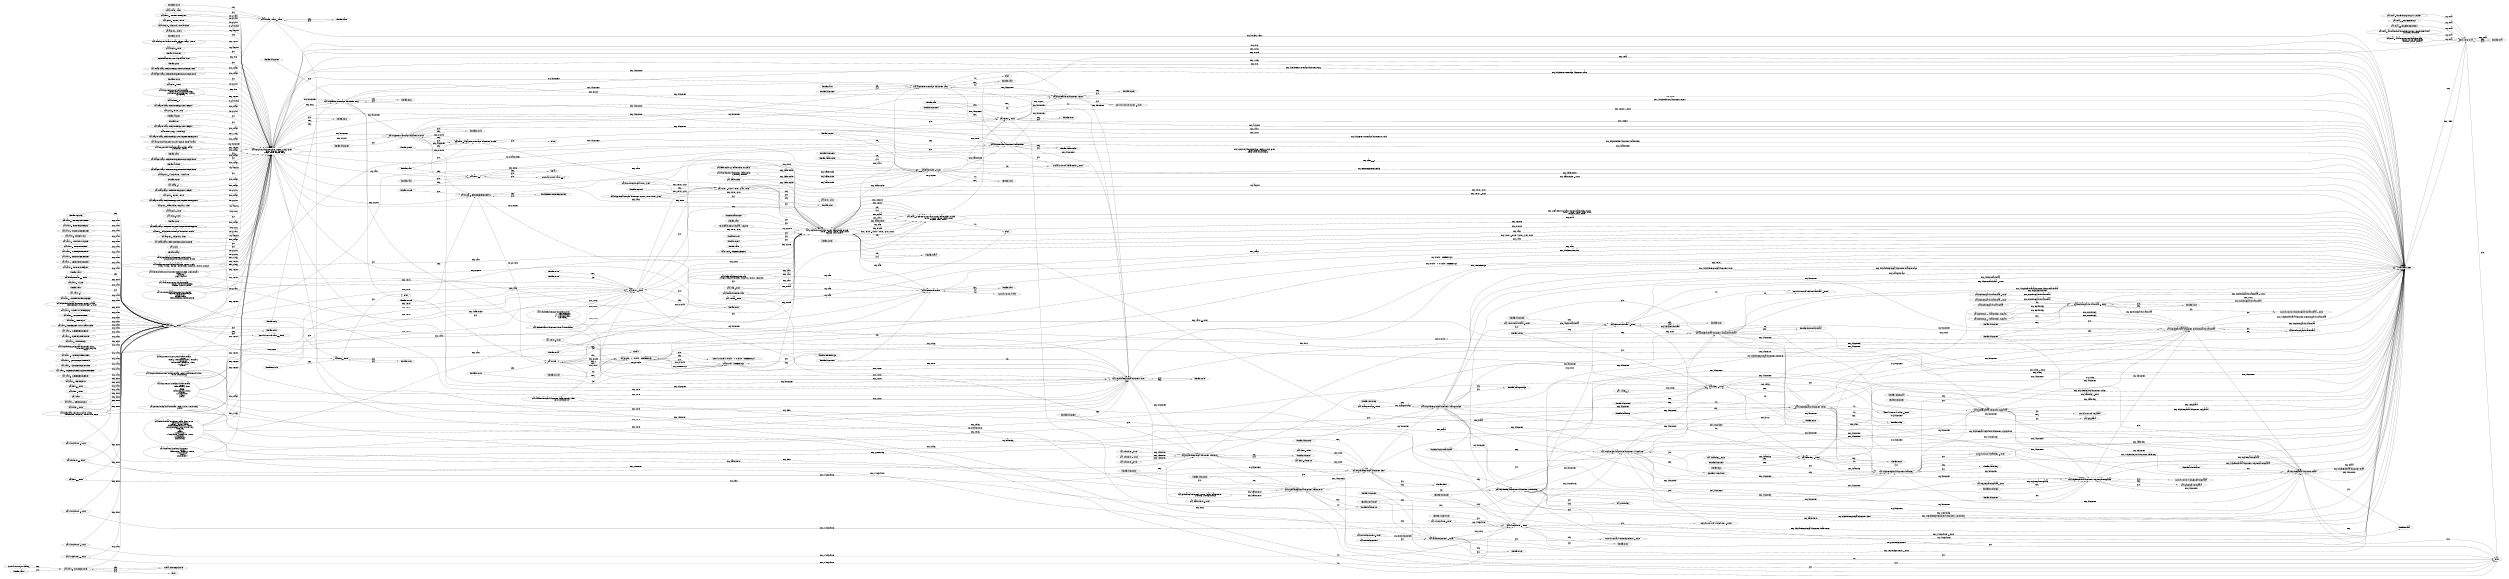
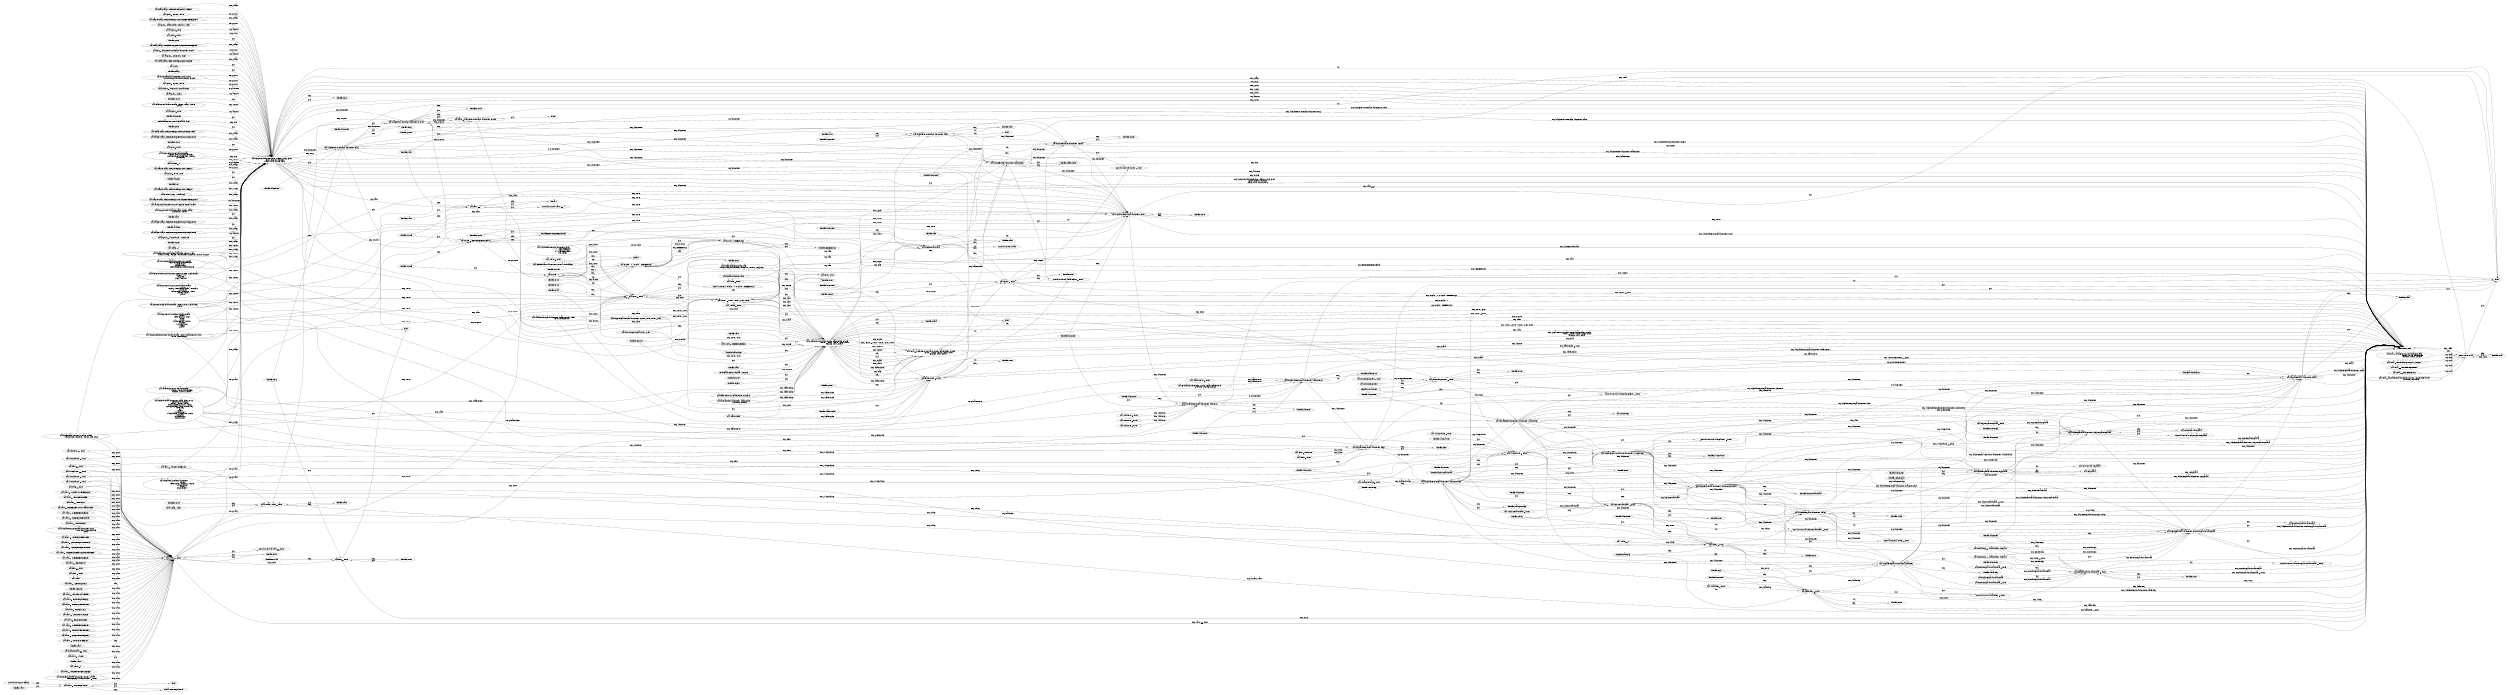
none -> (782, 277)
